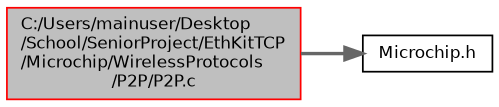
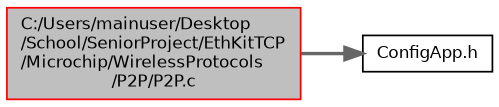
(428, 54) -> (428, 54)
